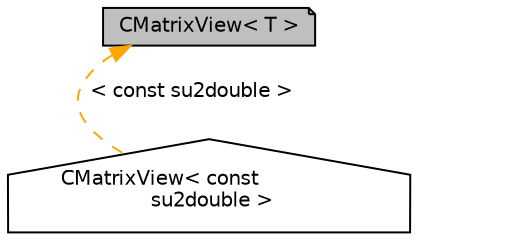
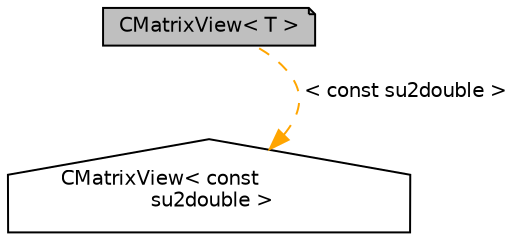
(79, 107) -> (295, 83)
